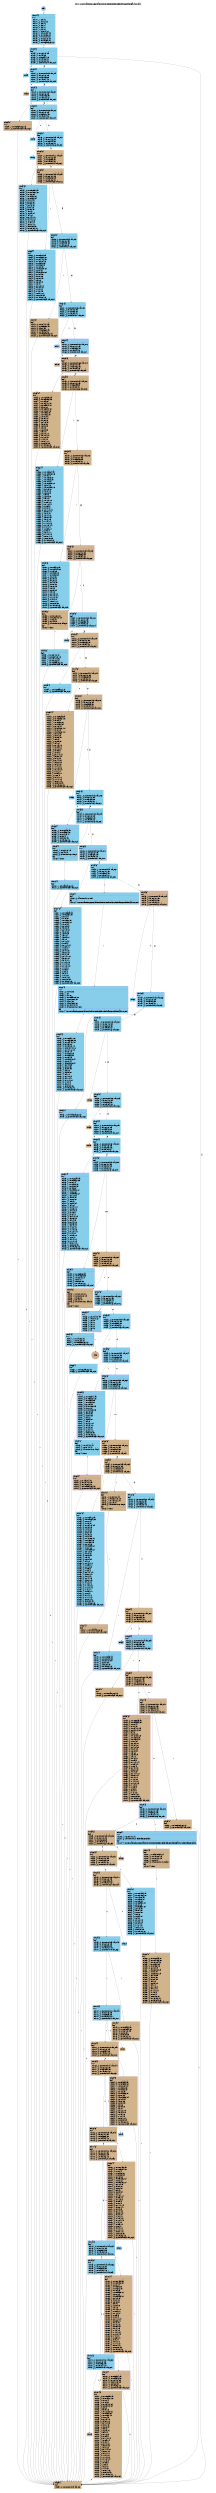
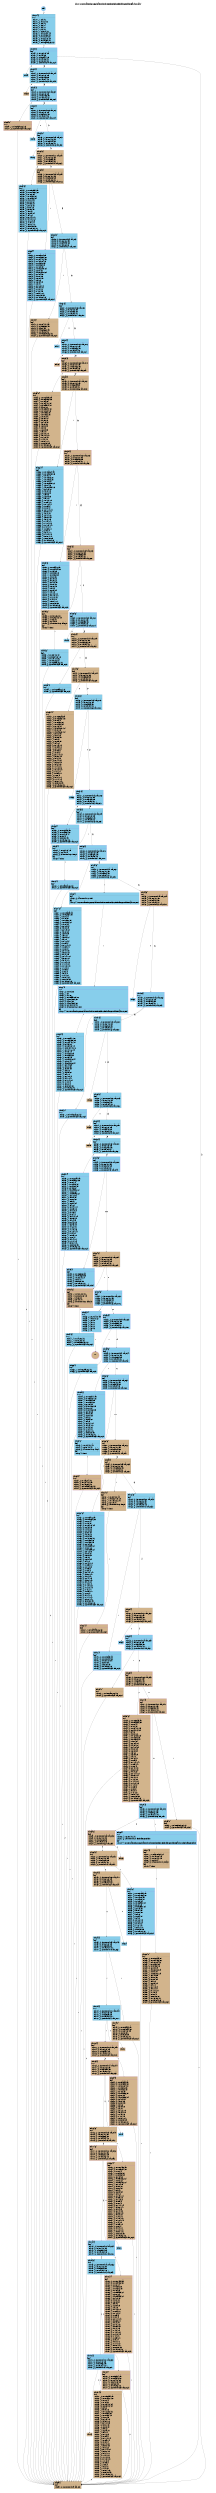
(88, 702) -> (88, 702)
(95, 1355) -> (95, 1355)
